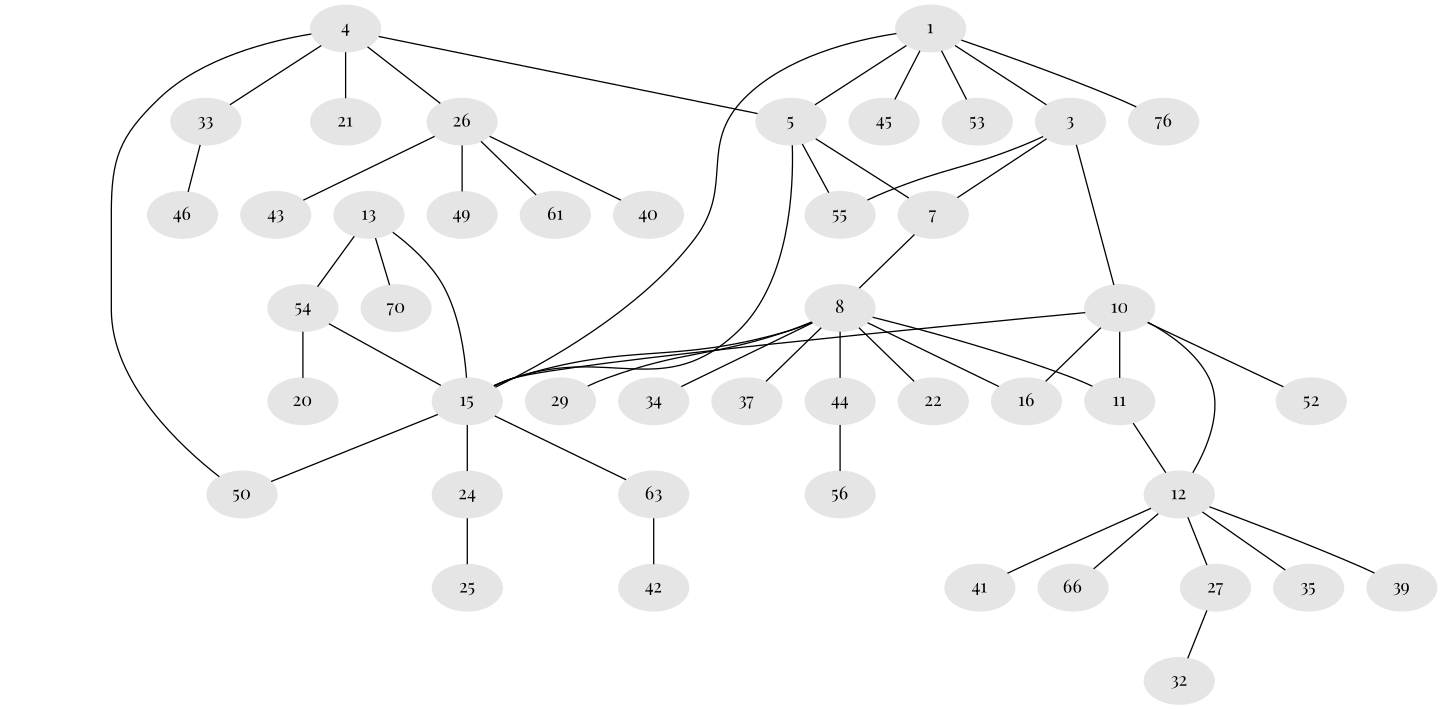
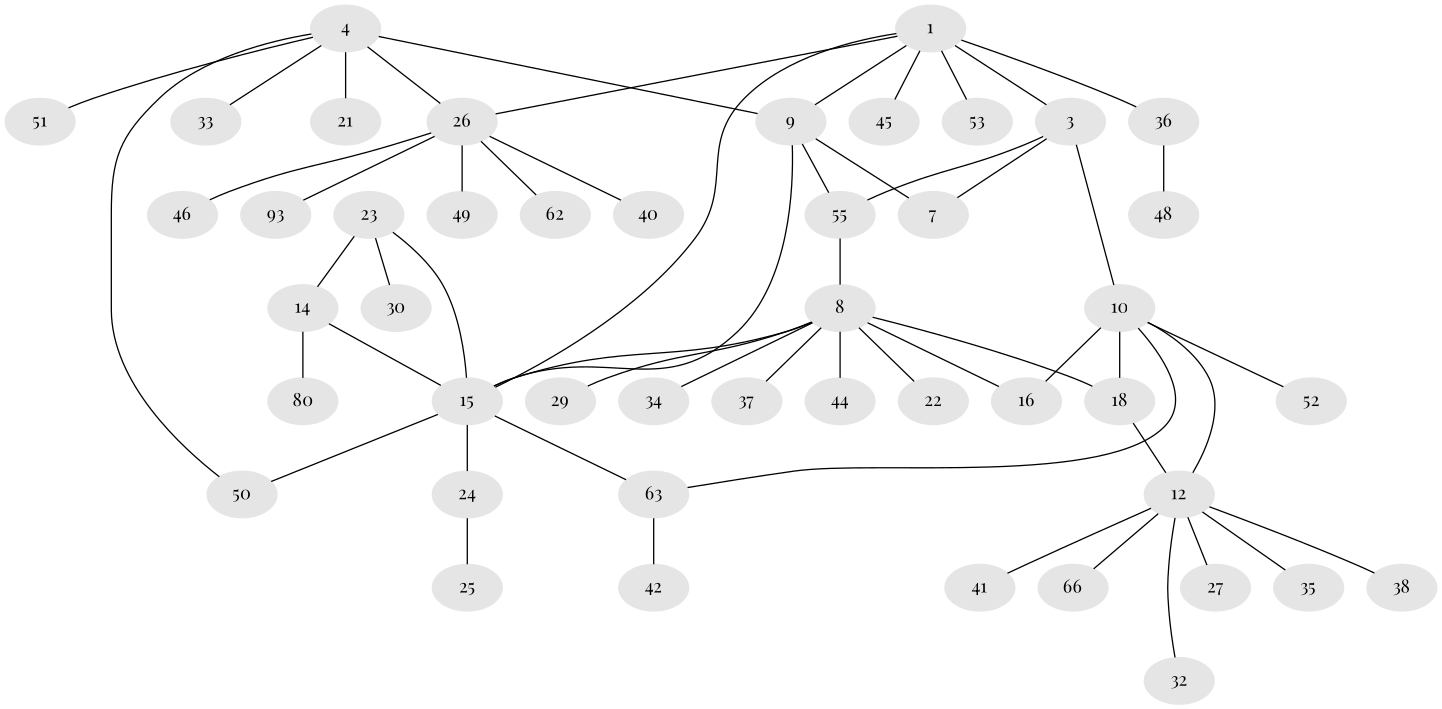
none -> (696, 75)
none -> (40, 122)
(791, 122) -> (791, 122)
(1164, 122) -> (1164, 122)
(194, 168) -> (320, 164)
(276, 215) -> (276, 215)
(369, 215) -> (369, 215)
(555, 215) -> (555, 215)
none -> (1164, 215)
(887, 261) -> (840, 262)
(303, 308) -> (303, 308)
(396, 308) -> (396, 308)
(788, 342) -> (985, 467)
(303, 401) -> (303, 401)
(1120, 401) -> (1120, 401)
(840, 494) -> none
(1402, 588) -> (1402, 588)
(1197, 634) -> (1168, 588)
